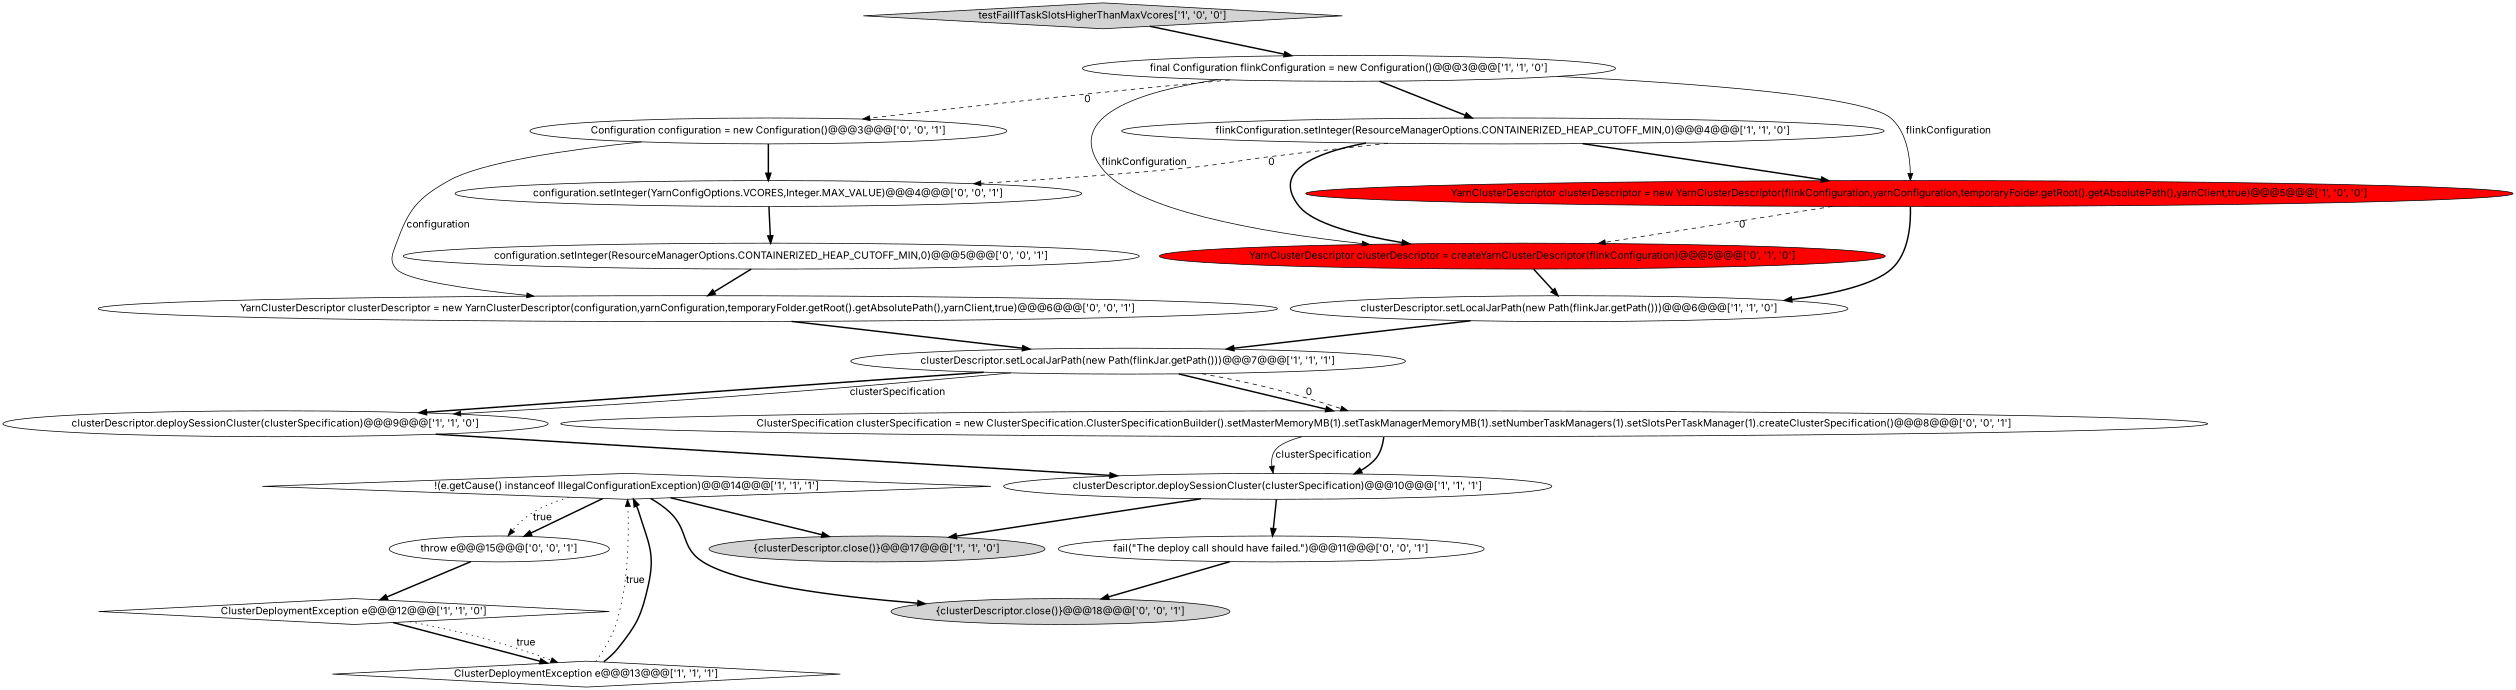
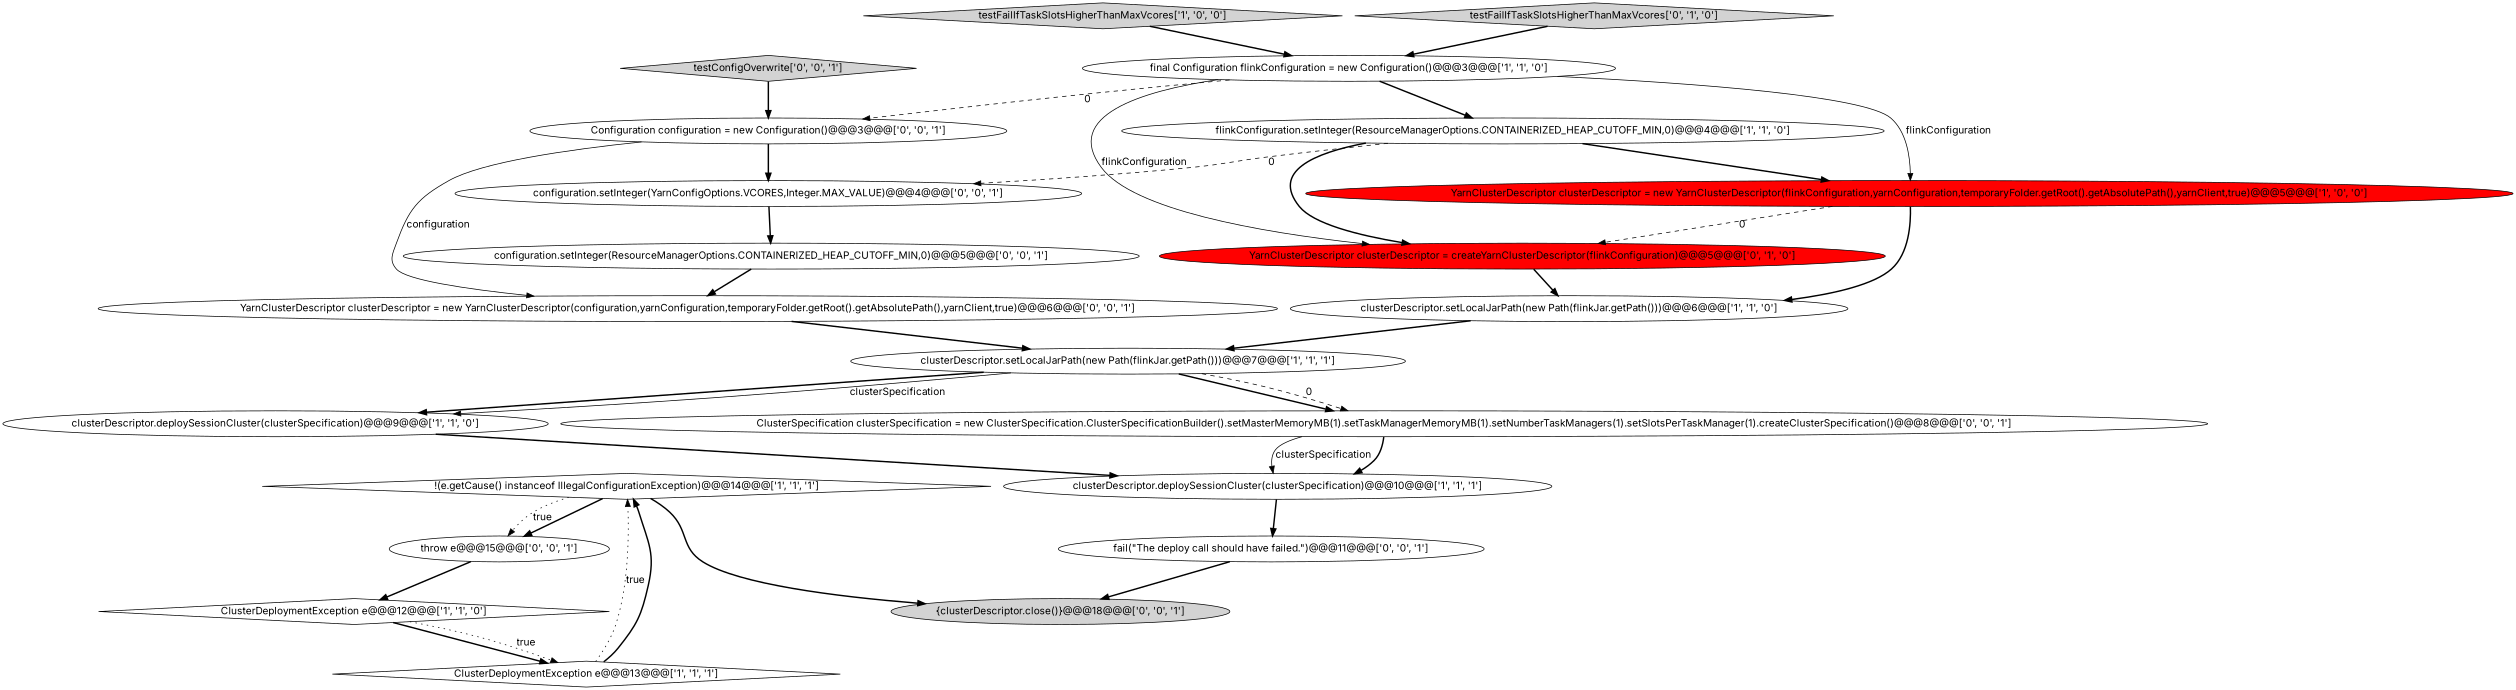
none -> (1594, 16)
none -> (768, 68)
(877, 549) -> none
